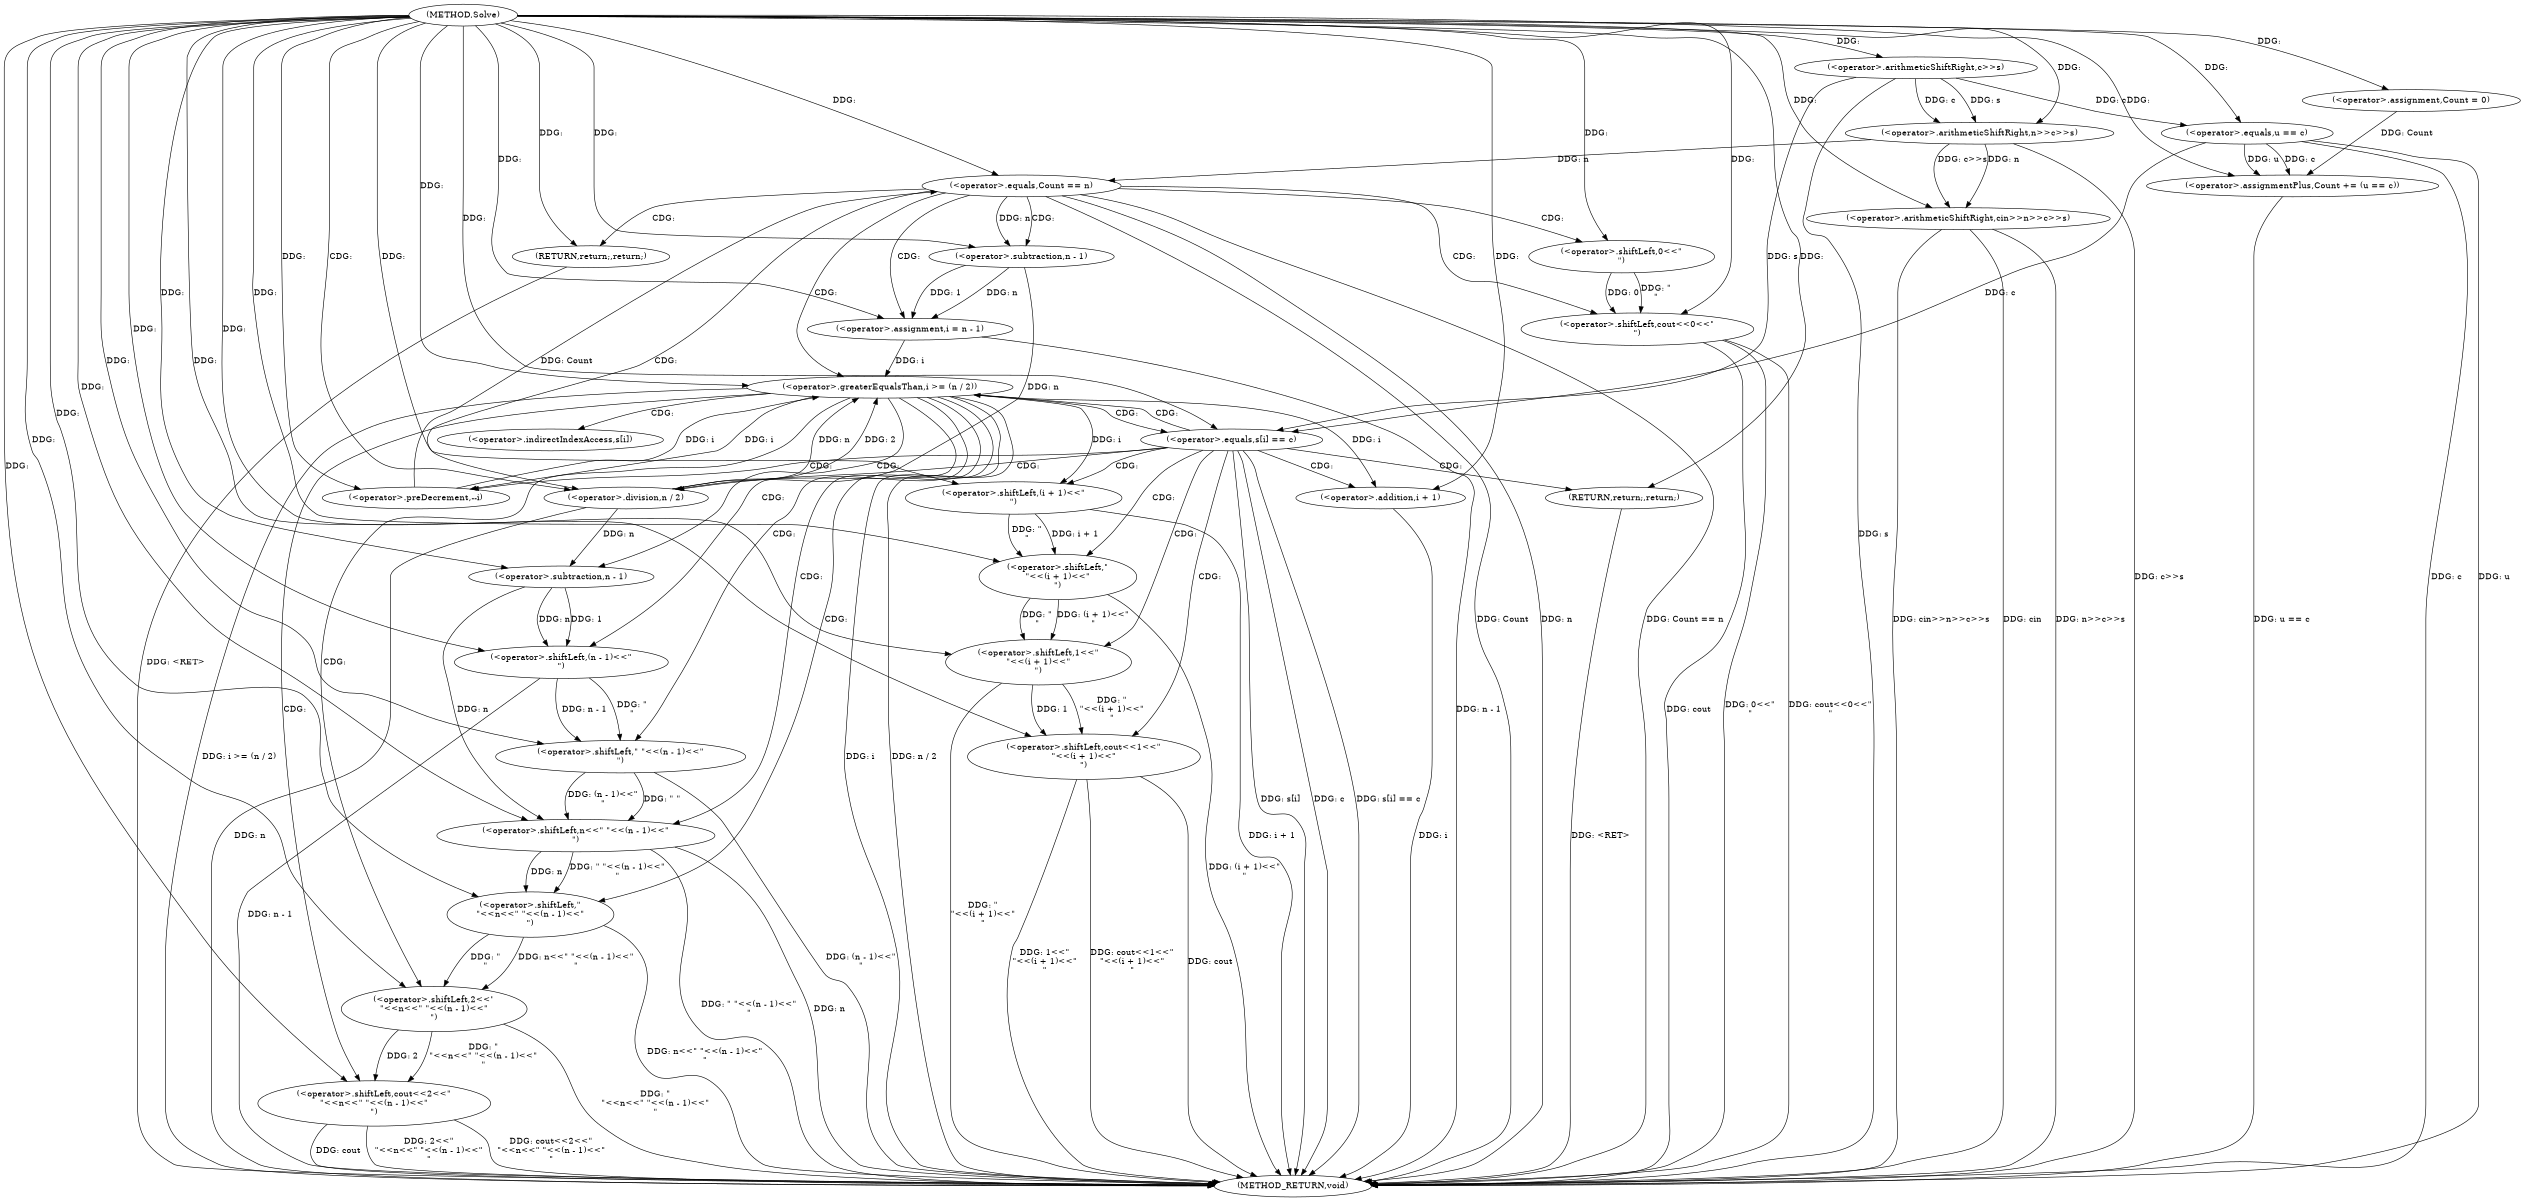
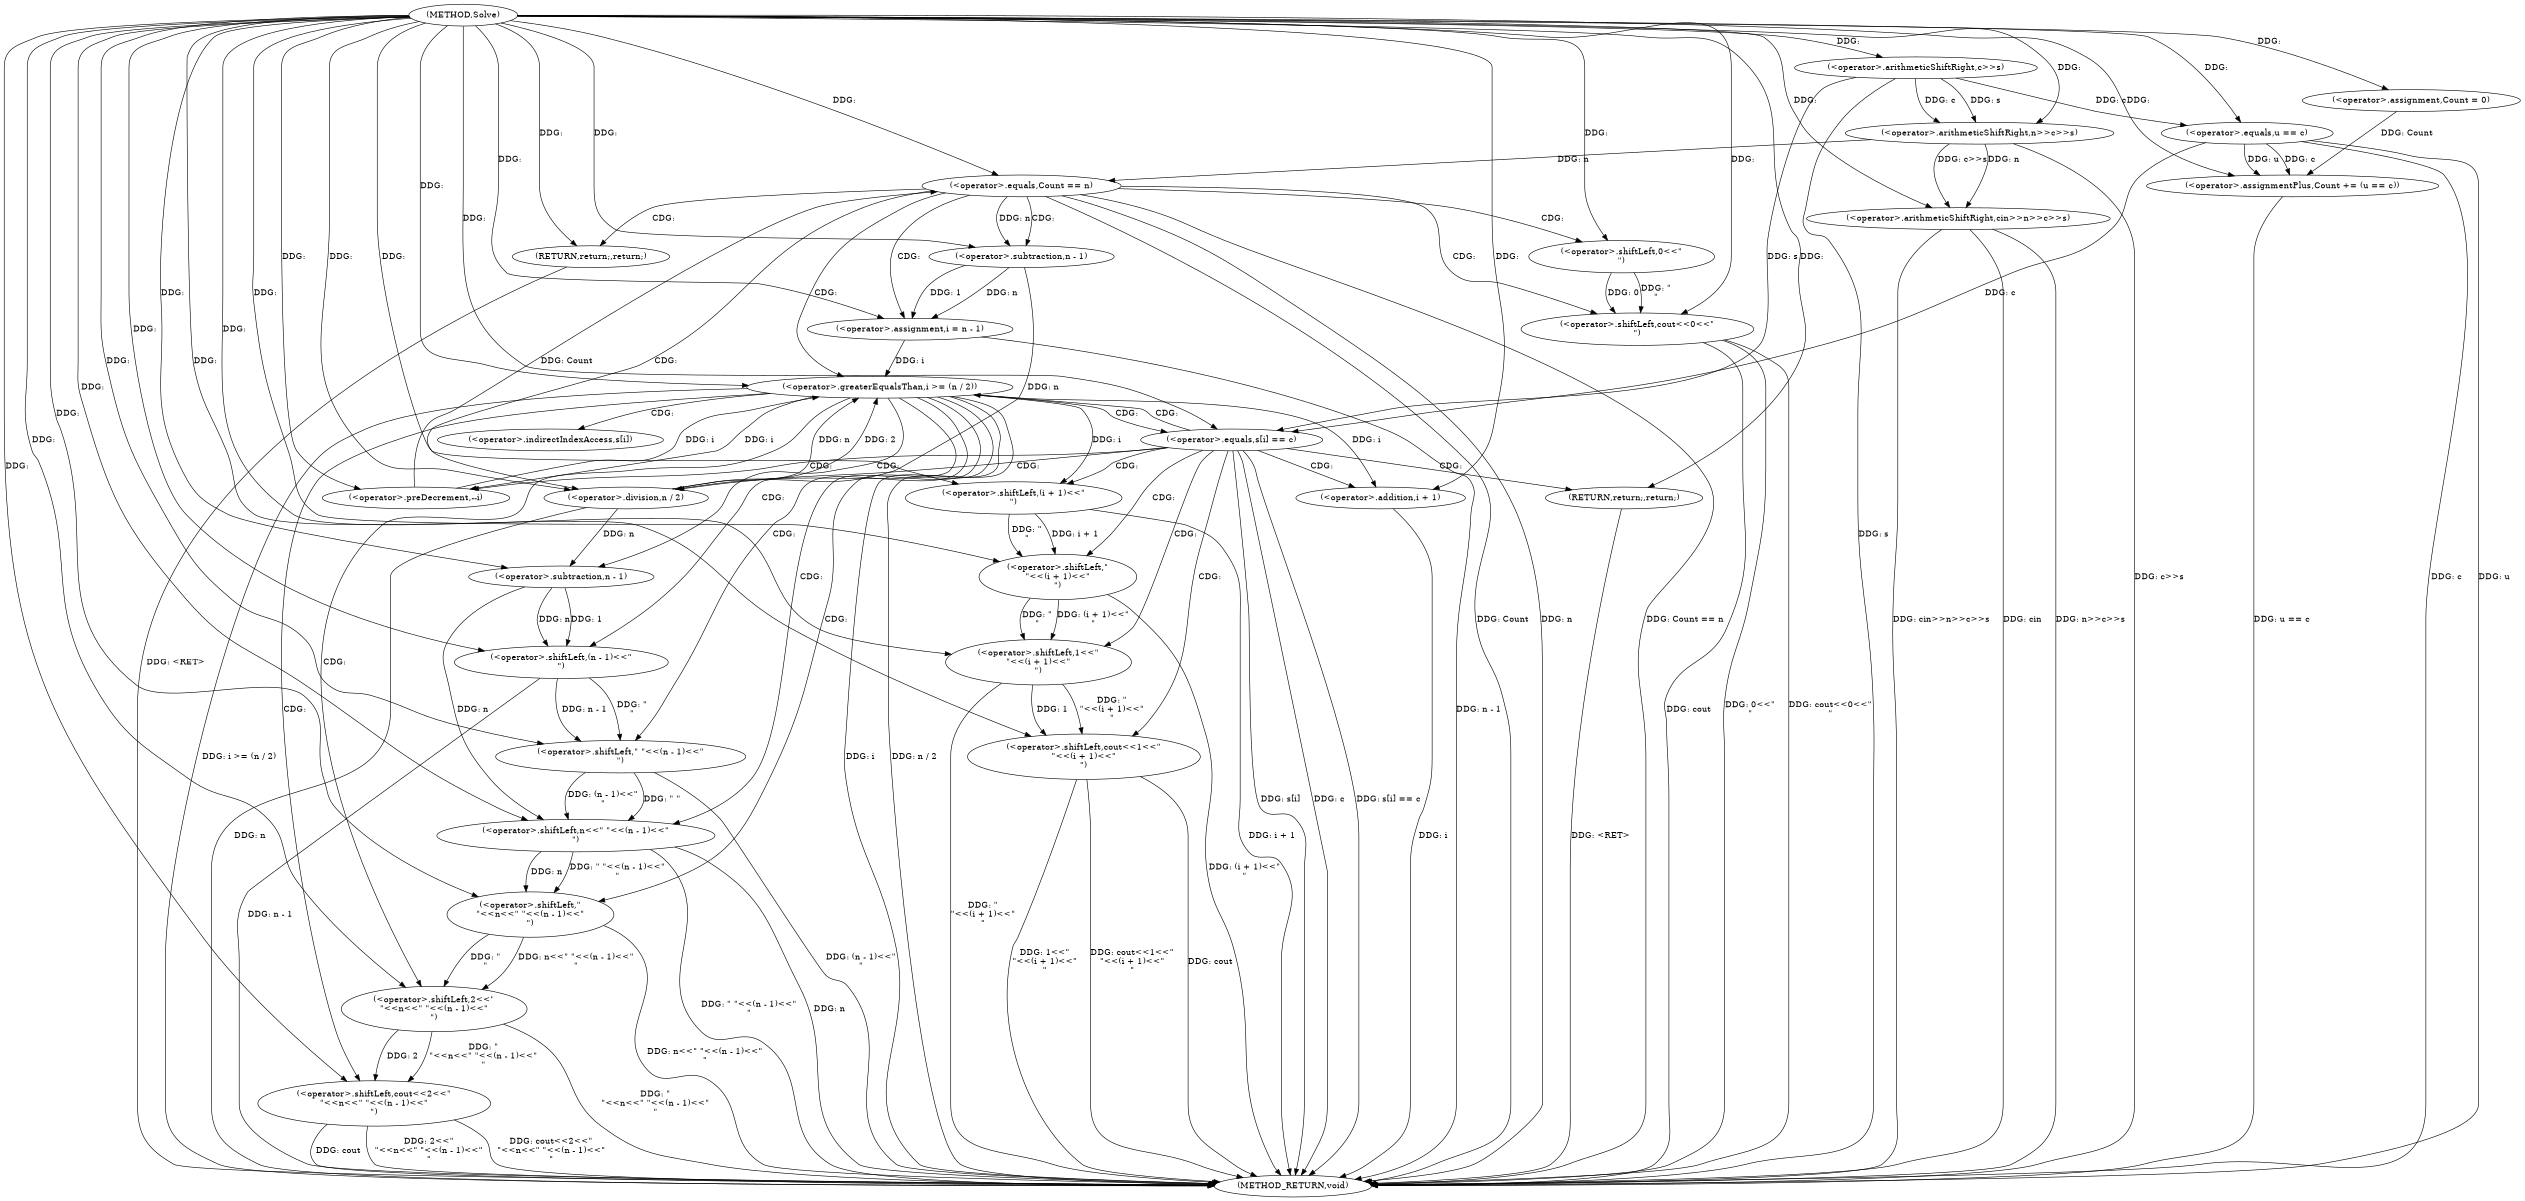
(342, 257) -> (342, 257)
